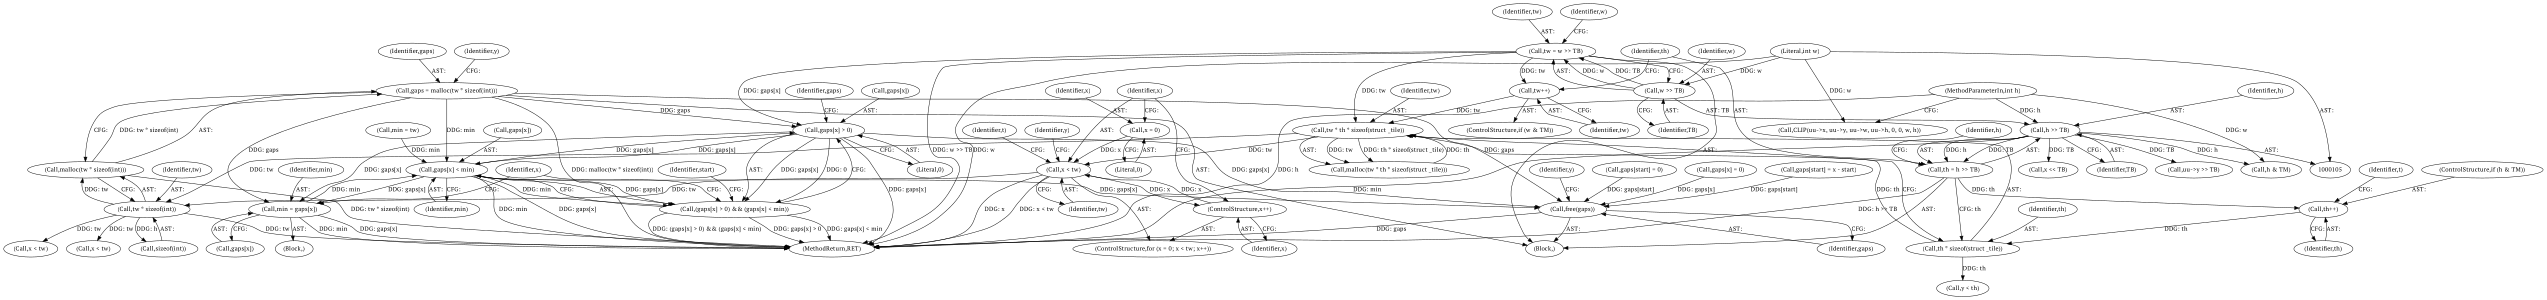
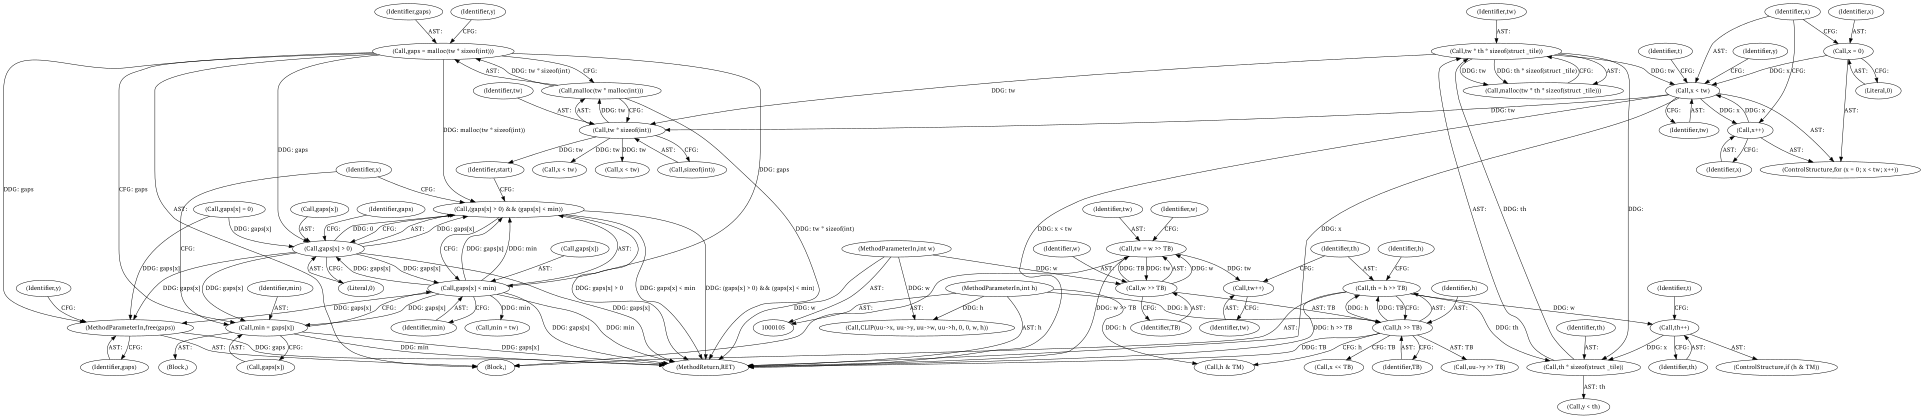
(1800, 51) -> (897, 249)
(1088, 56) -> (253, 241)
(1429, 60) -> none
(1677, 71) -> (1159, 269)
none -> (1845, 108)
(1454, 109) -> none
(1932, 111) -> (973, 308)
(461, 130) -> (775, 170)
(1510, 130) -> none
(2237, 130) -> (1116, 328)
(2196, 143) -> (874, 302)
(264, 150) -> (134, 190)
(1458, 150) -> (1587, 71)
(2034, 150) -> (1413, 308)
(2062, 150) -> (1384, 348)
(2162, 150) -> (1462, 348)
(2208, 150) -> (1352, 348)
(410, 152) -> (500, 303)
(86, 170) -> (601, 91)
(1288, 170) -> (1032, 328)
(1634, 170) -> none
(1819, 170) -> none
(346, 190) -> (390, 308)
(1368, 190) -> (1314, 348)
(1910, 190) -> (1637, 209)
(1984, 190) -> (1564, 308)
(2401, 190) -> (1722, 346)
(1240, 209) -> (1750, 130)
(1573, 209) -> (130, 328)
(1970, 209) -> (1507, 328)
(625, 210) -> (443, 137)
(147, 229) -> (692, 150)
(2176, 229) -> (1657, 348)
(332, 238) -> (554, 148)
(1975, 269) -> (1595, 387)
